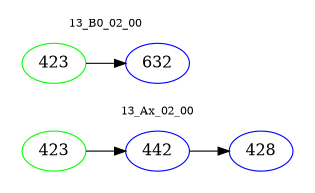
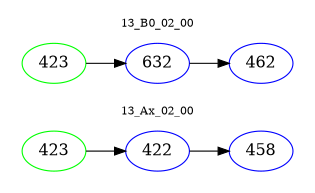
none -> (261, 63)
(158, 151) -> (158, 151)
(261, 151) -> (261, 151)
